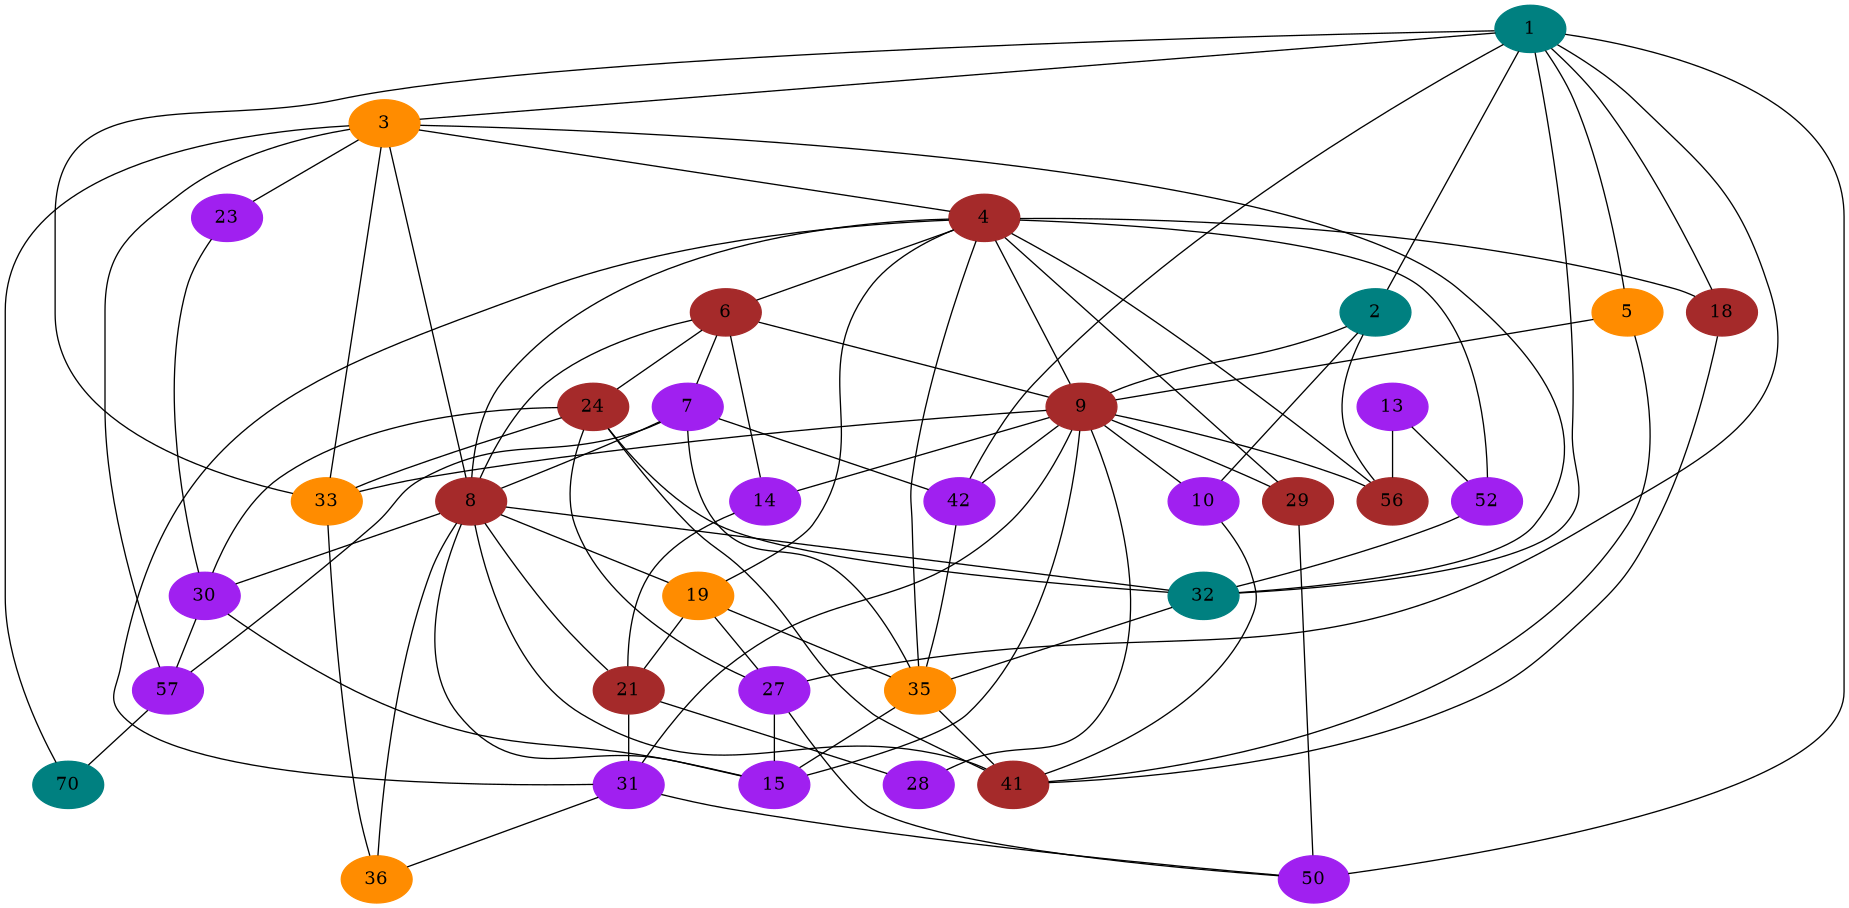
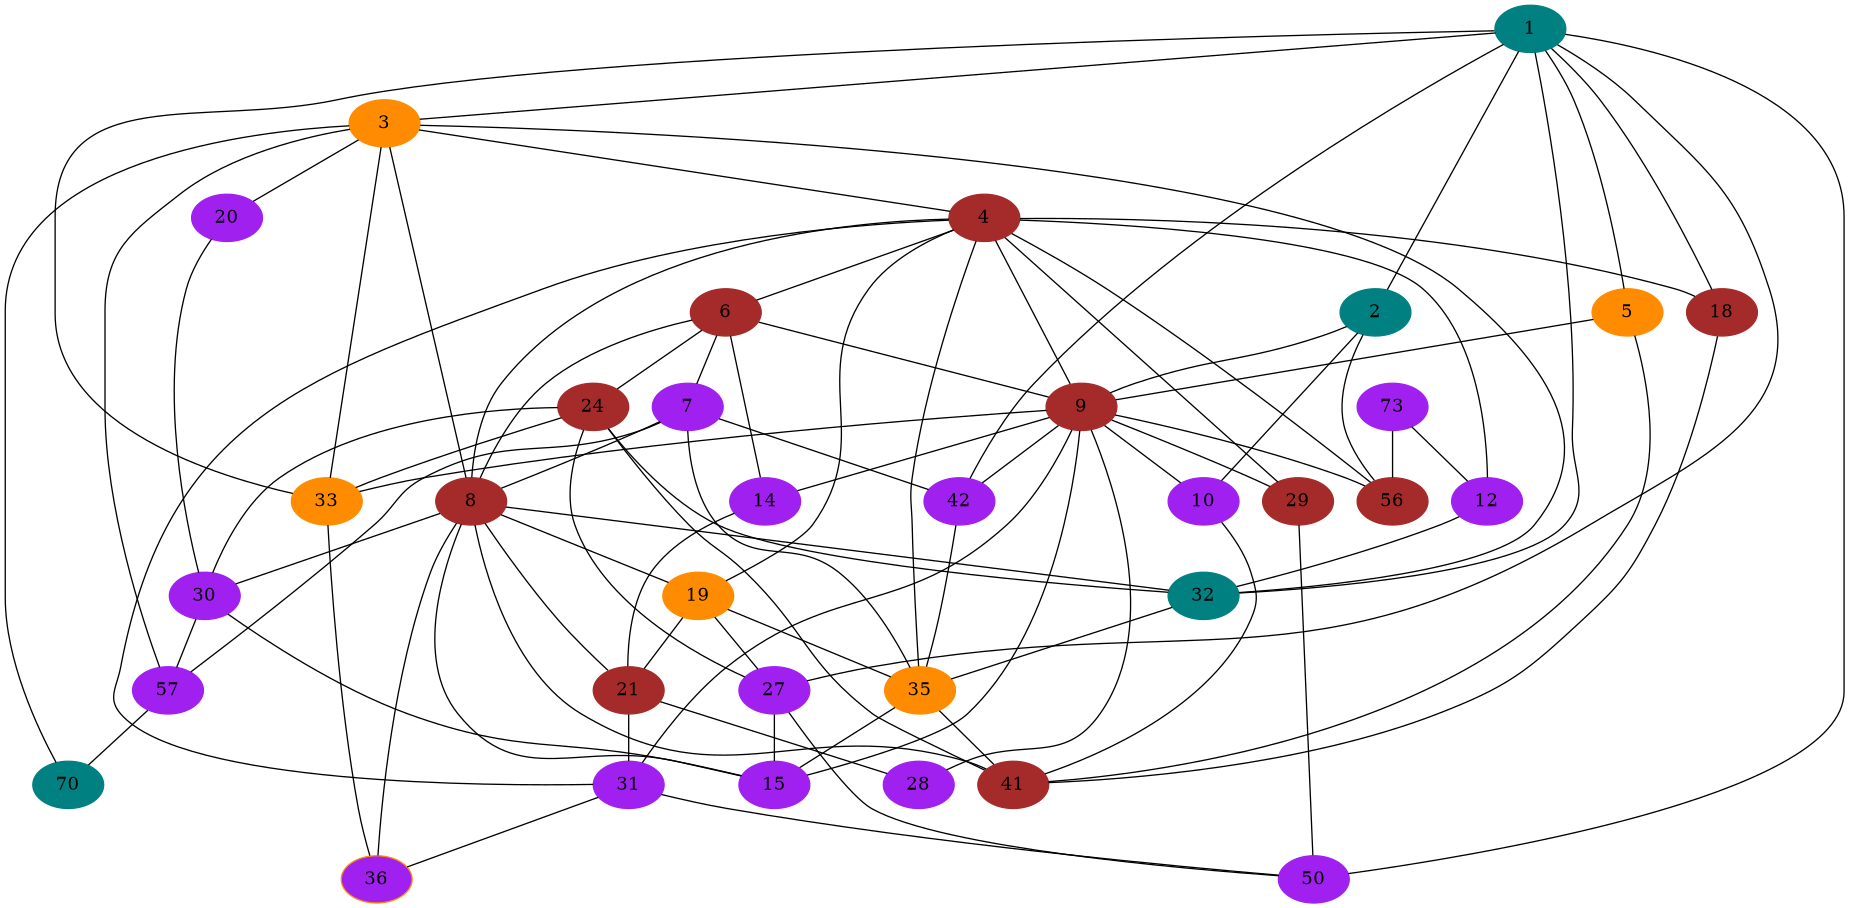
(227, 218) -> (227, 218)
(1393, 407) -> (1393, 407)
(1487, 501) -> (1487, 501)
(377, 879) -> (377, 879)
